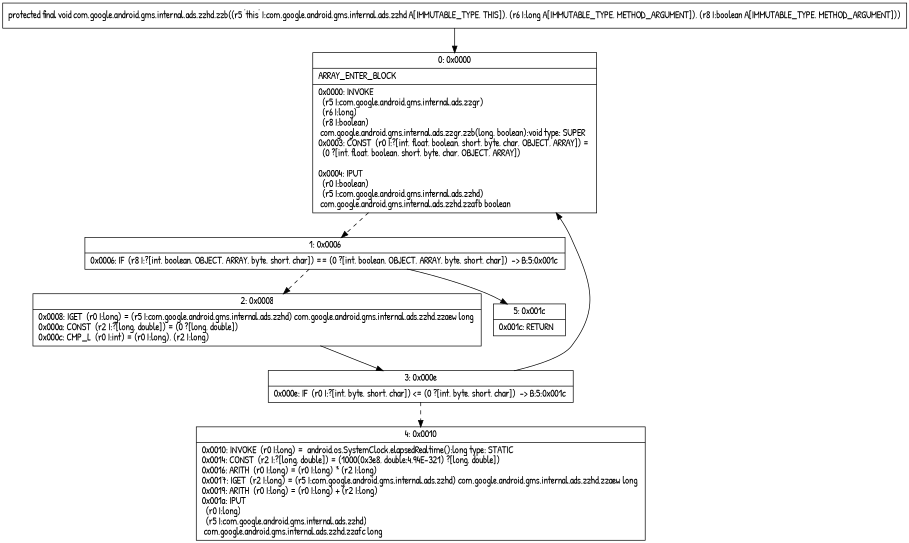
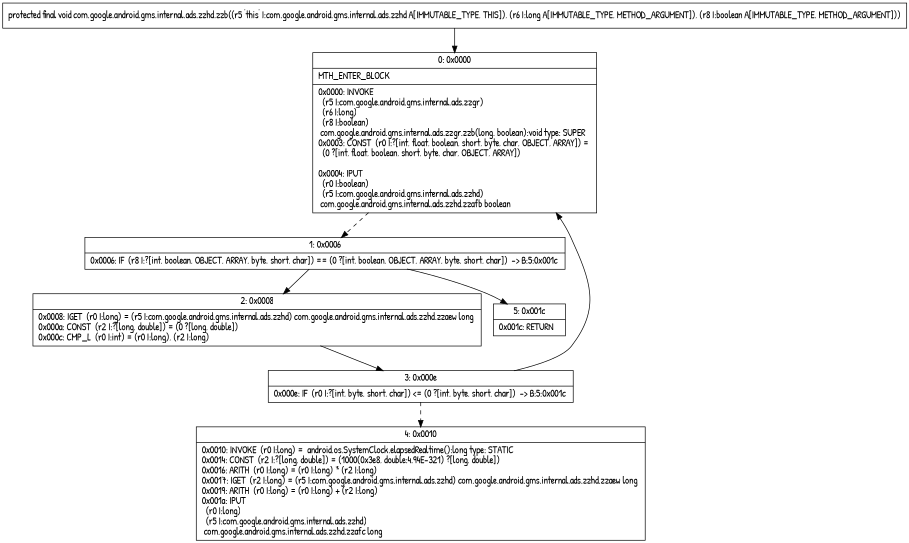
(357, 76) -> (354, 76)
(299, 279) -> (299, 279)
